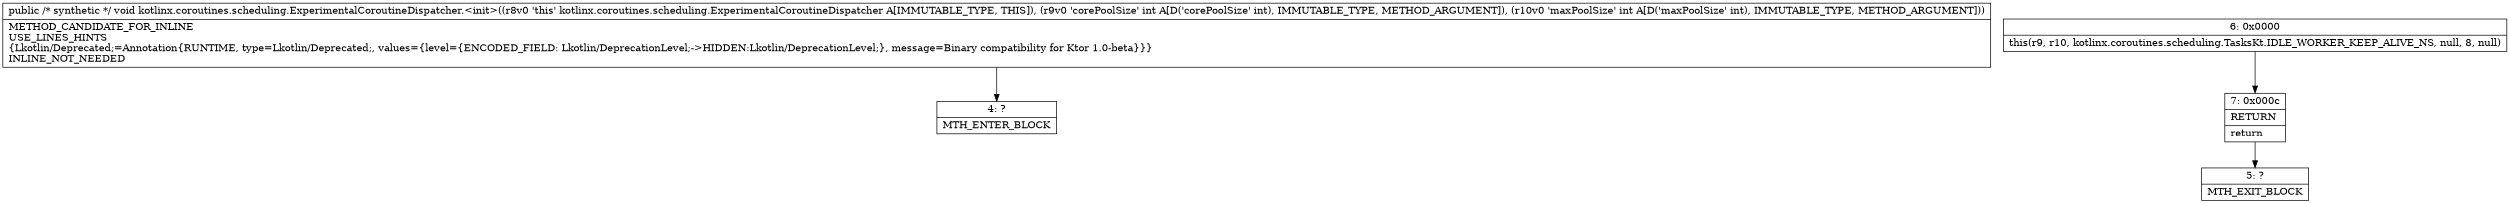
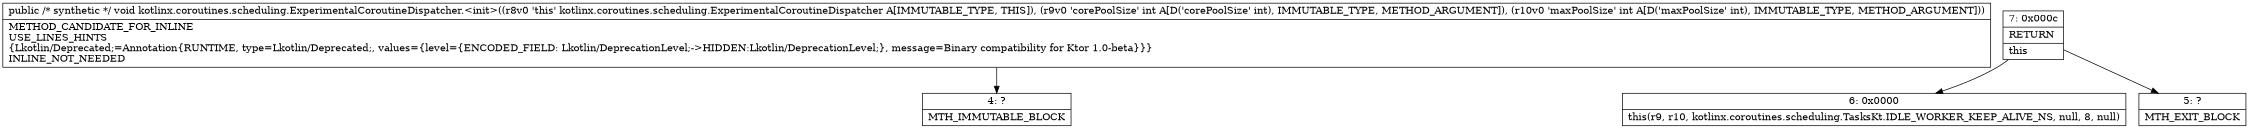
(2255, 69) -> (1977, 78)
(997, 125) -> (997, 117)
(2247, 133) -> (2018, 51)
